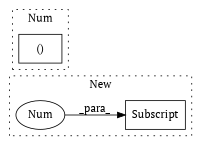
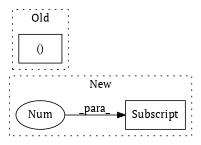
(40, 19) -> (40, 19)
